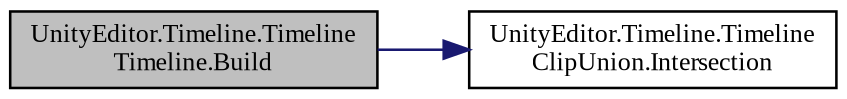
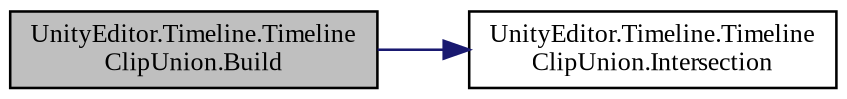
(194, 50) -> (194, 50)
